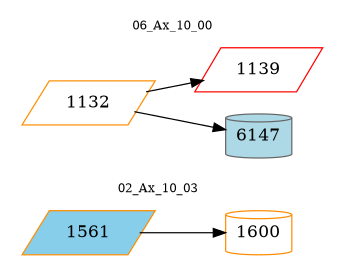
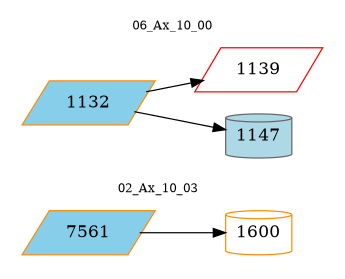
(89, 103) -> (89, 103)
(259, 136) -> (259, 136)
(89, 233) -> (89, 233)
